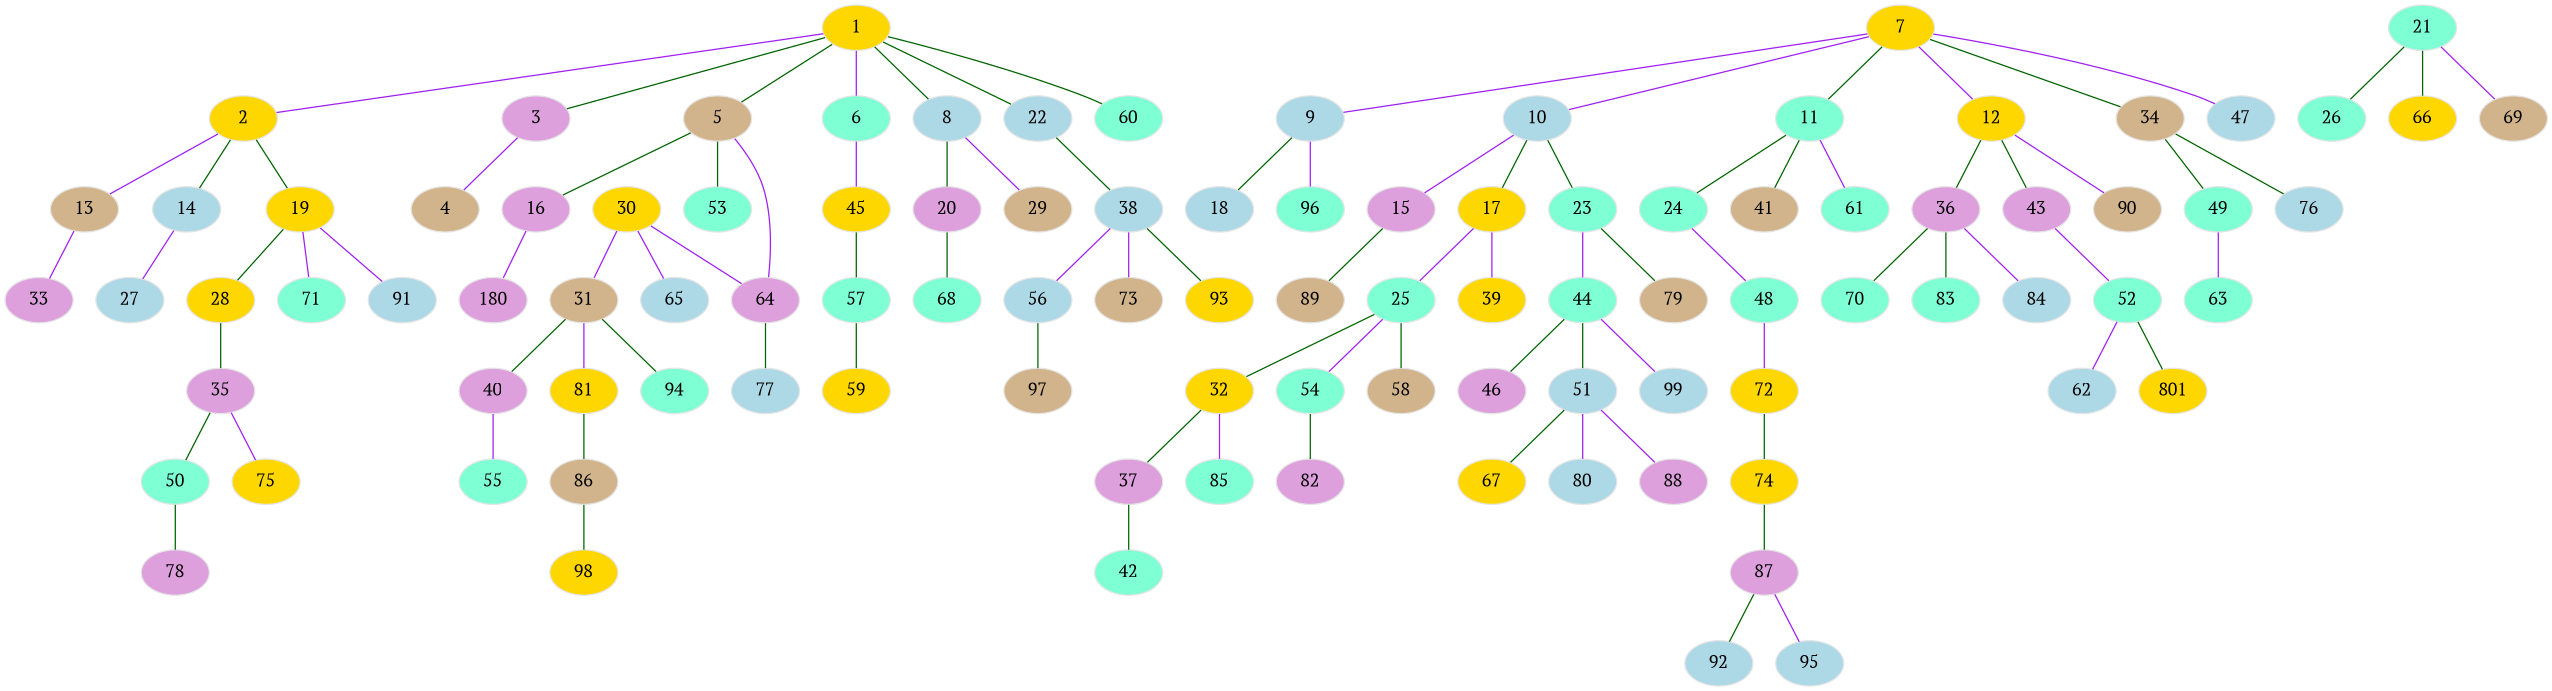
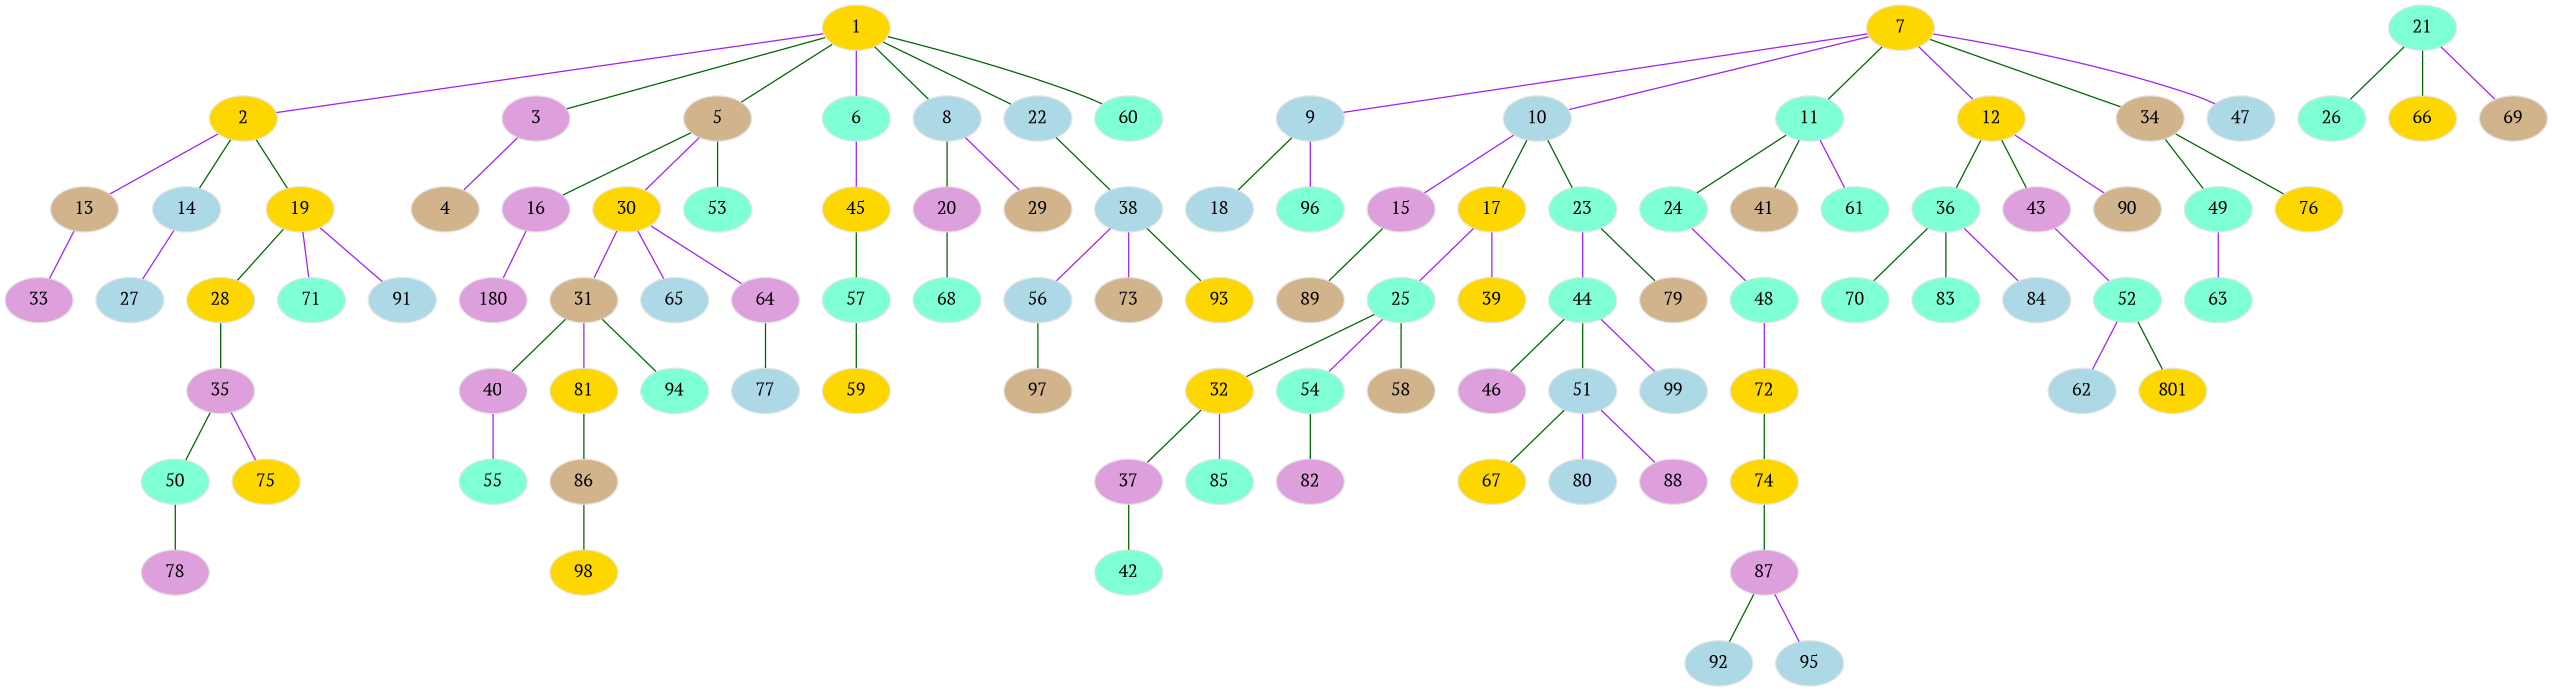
(767, 204) -> (672, 164)
(1946, 209) -> (1946, 209)
(2309, 209) -> (2309, 209)
